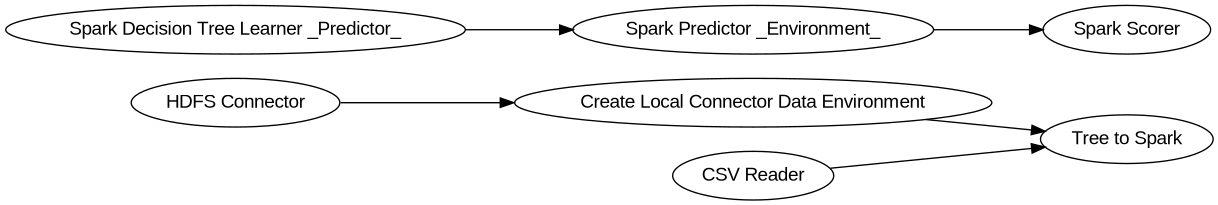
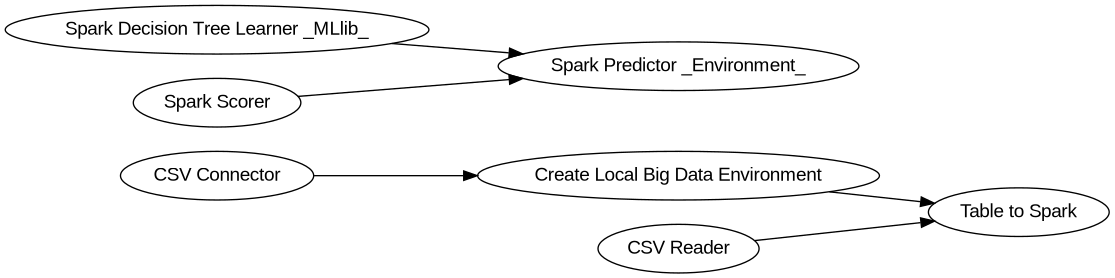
(236, 30) -> (217, 30)
(981, 30) -> (403, 88)
(236, 103) -> (217, 176)
(753, 103) -> (679, 176)
(1127, 139) -> (1019, 212)
